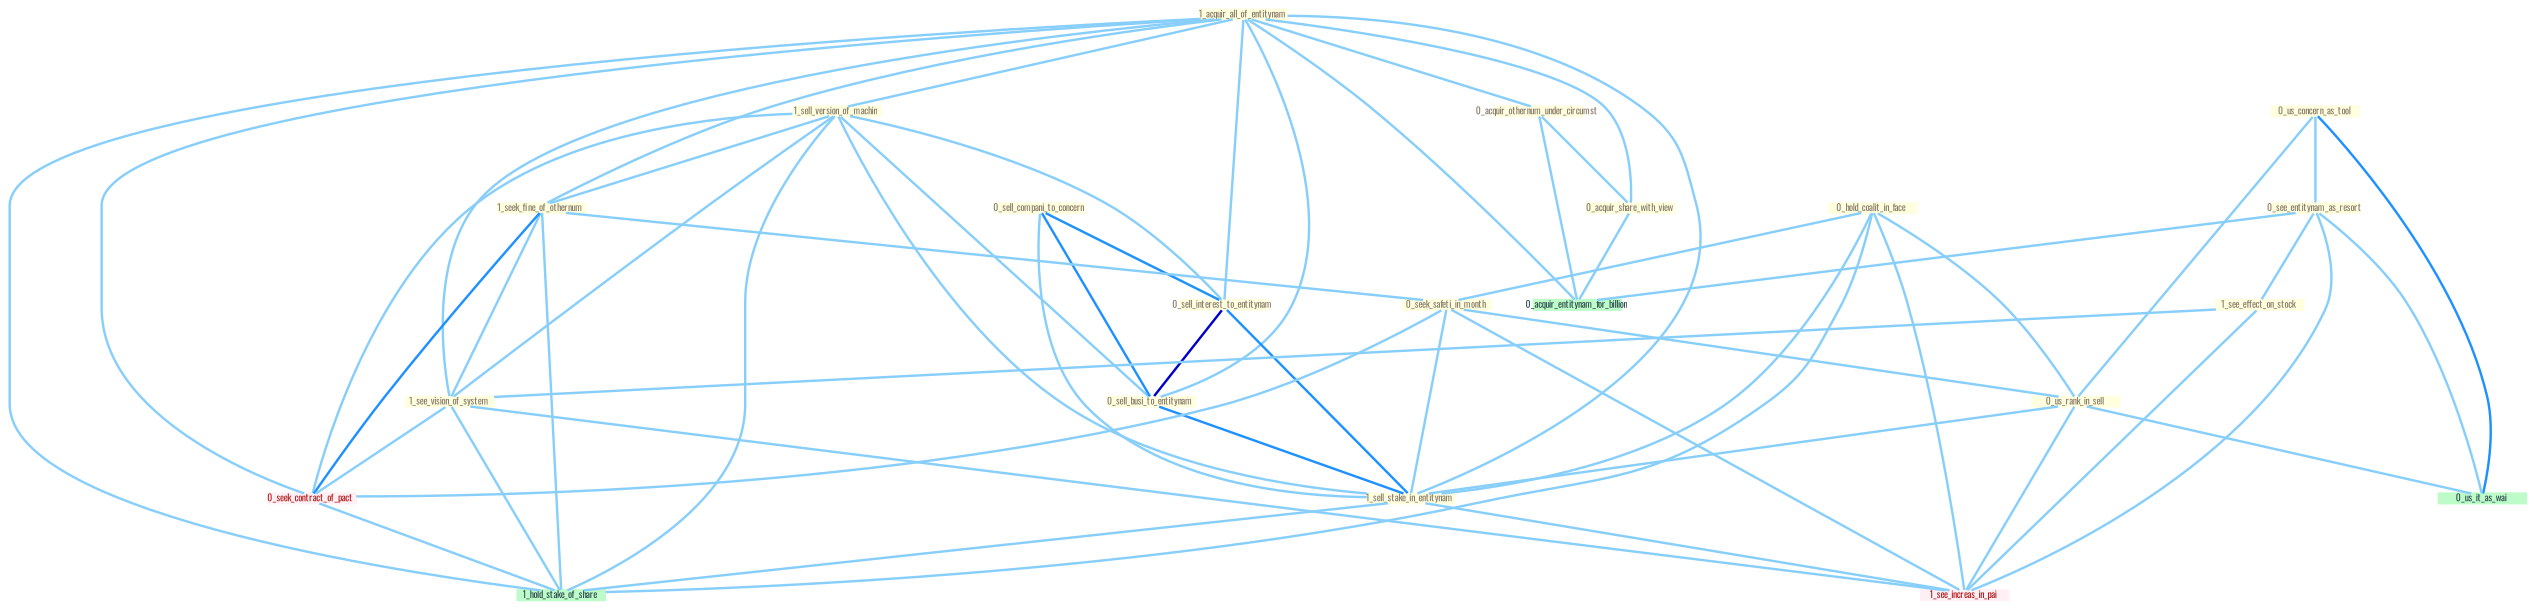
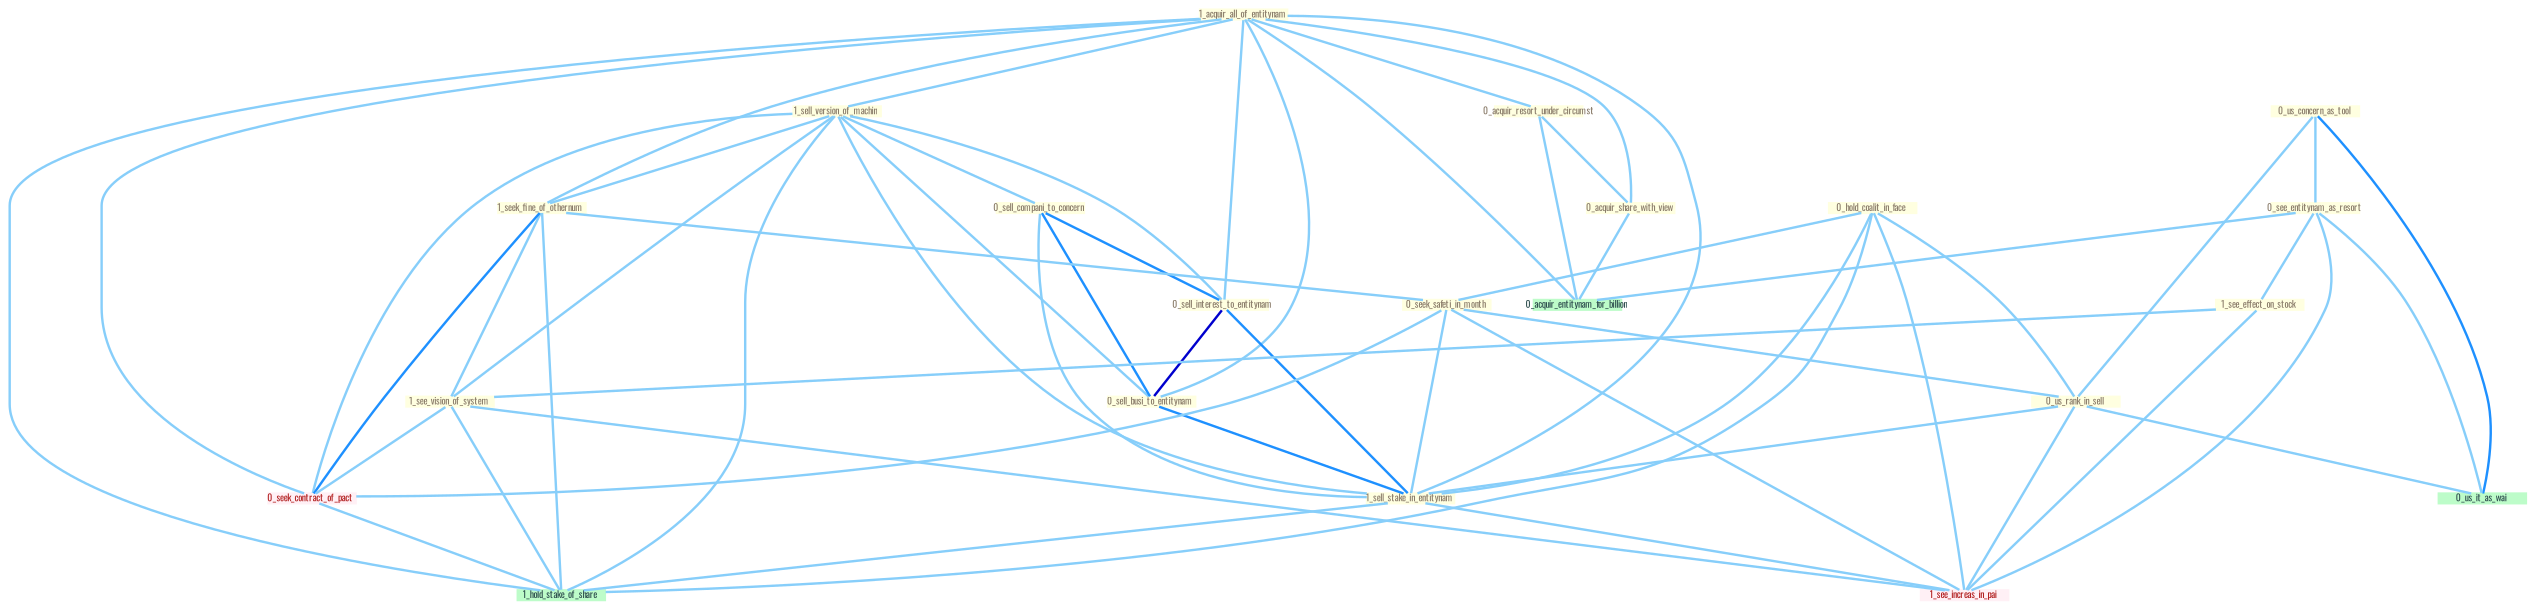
(735, 92) -> none
(1539, 111) -> (1539, 111)
none -> (939, 160)
